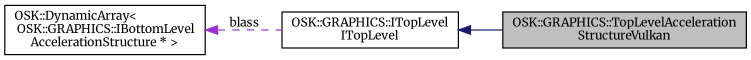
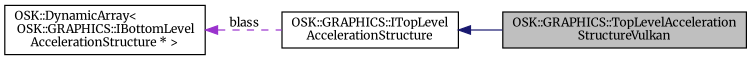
(370, 30) -> (370, 30)
